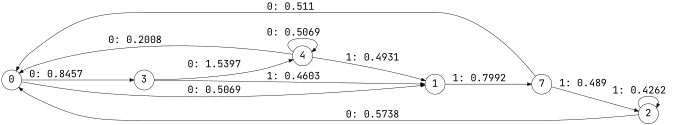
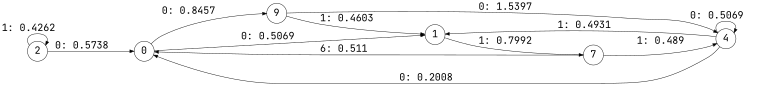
(303, 7) -> (356, 49)
(144, 80) -> (277, 13)
(593, 98) -> (659, 54)
